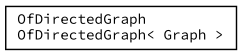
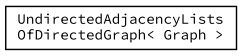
(121, 28) -> (121, 28)
